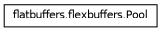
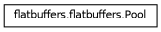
(81, 16) -> (81, 16)
